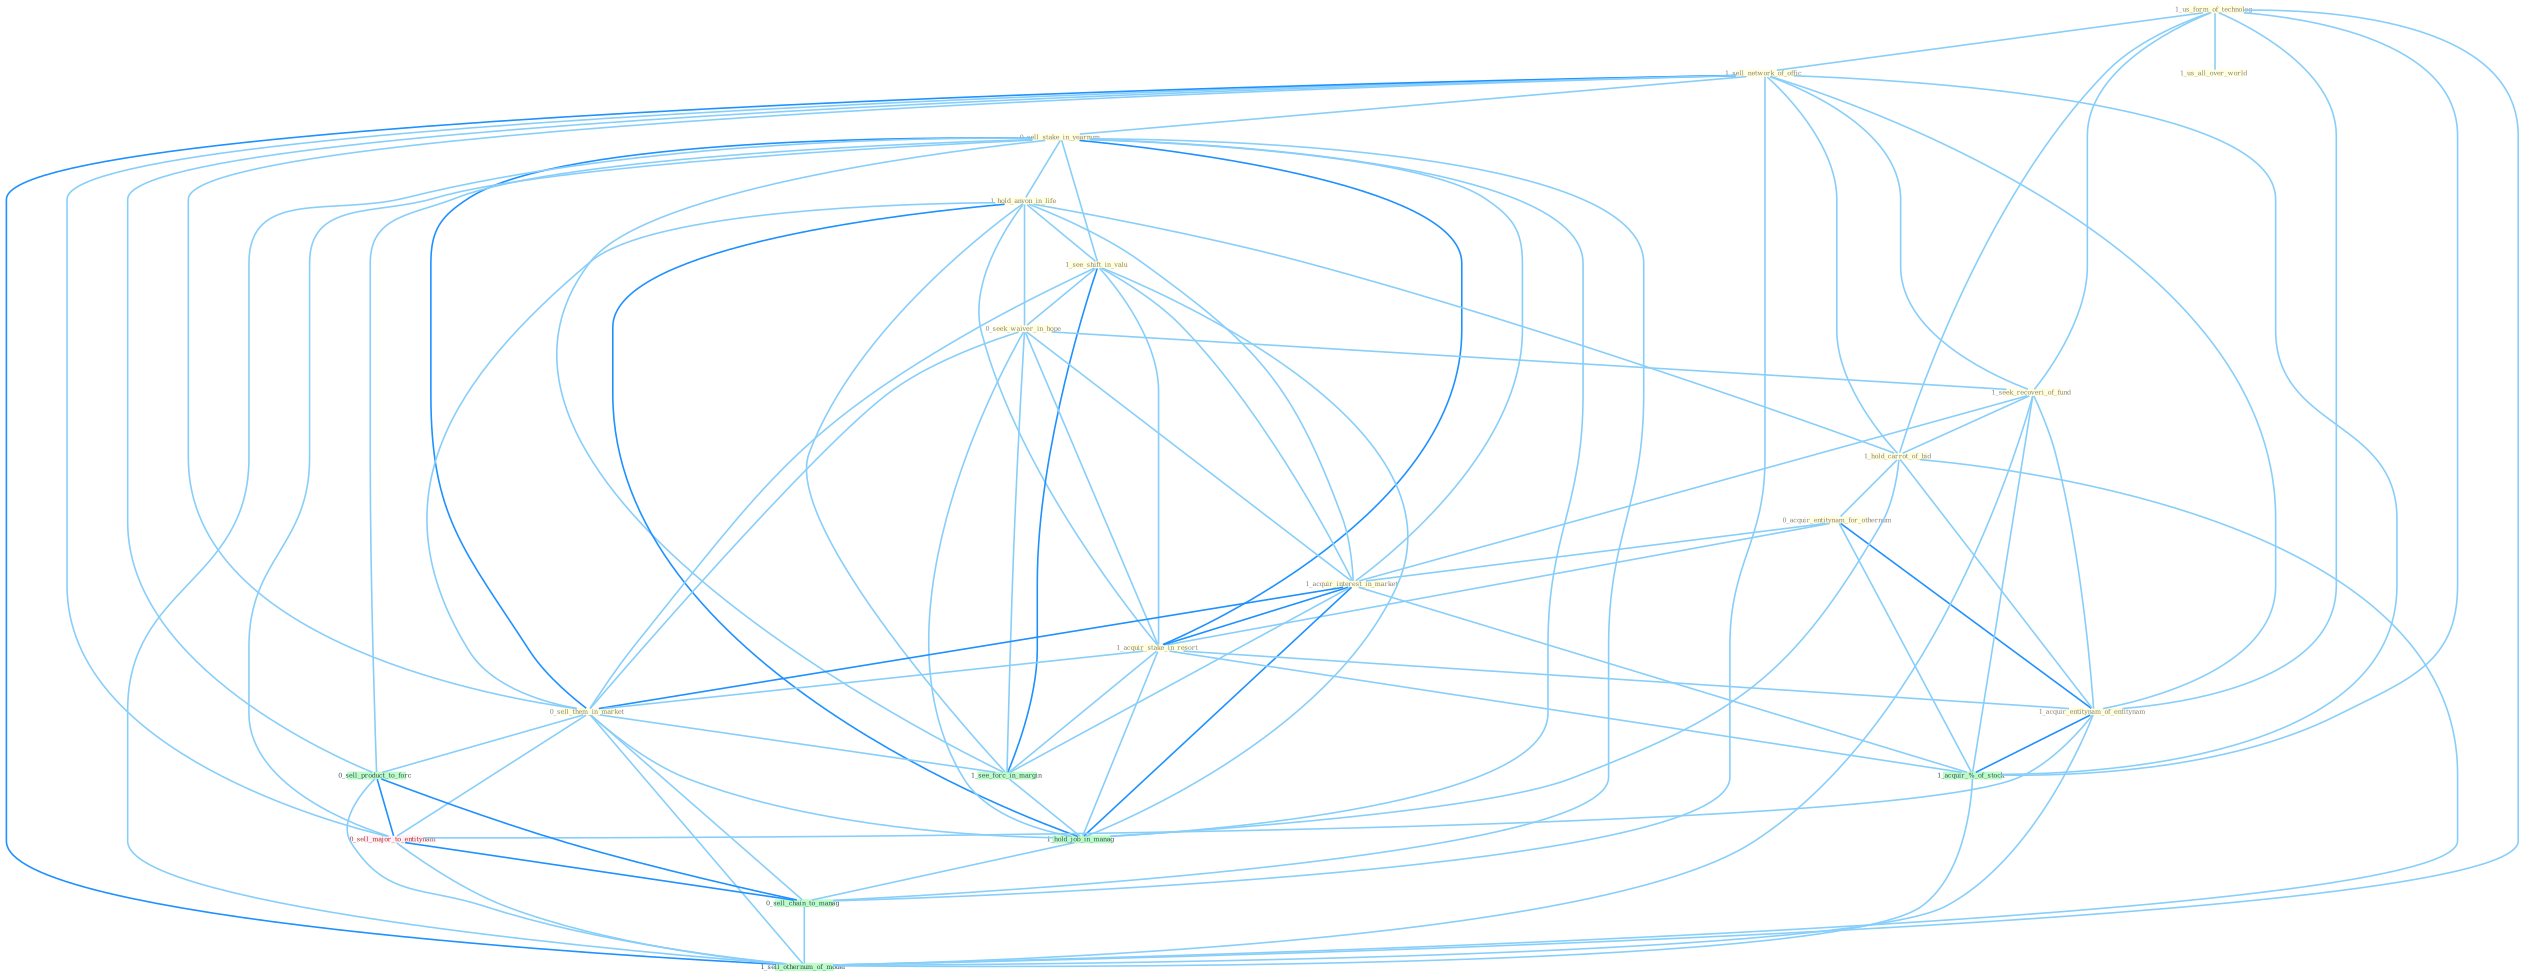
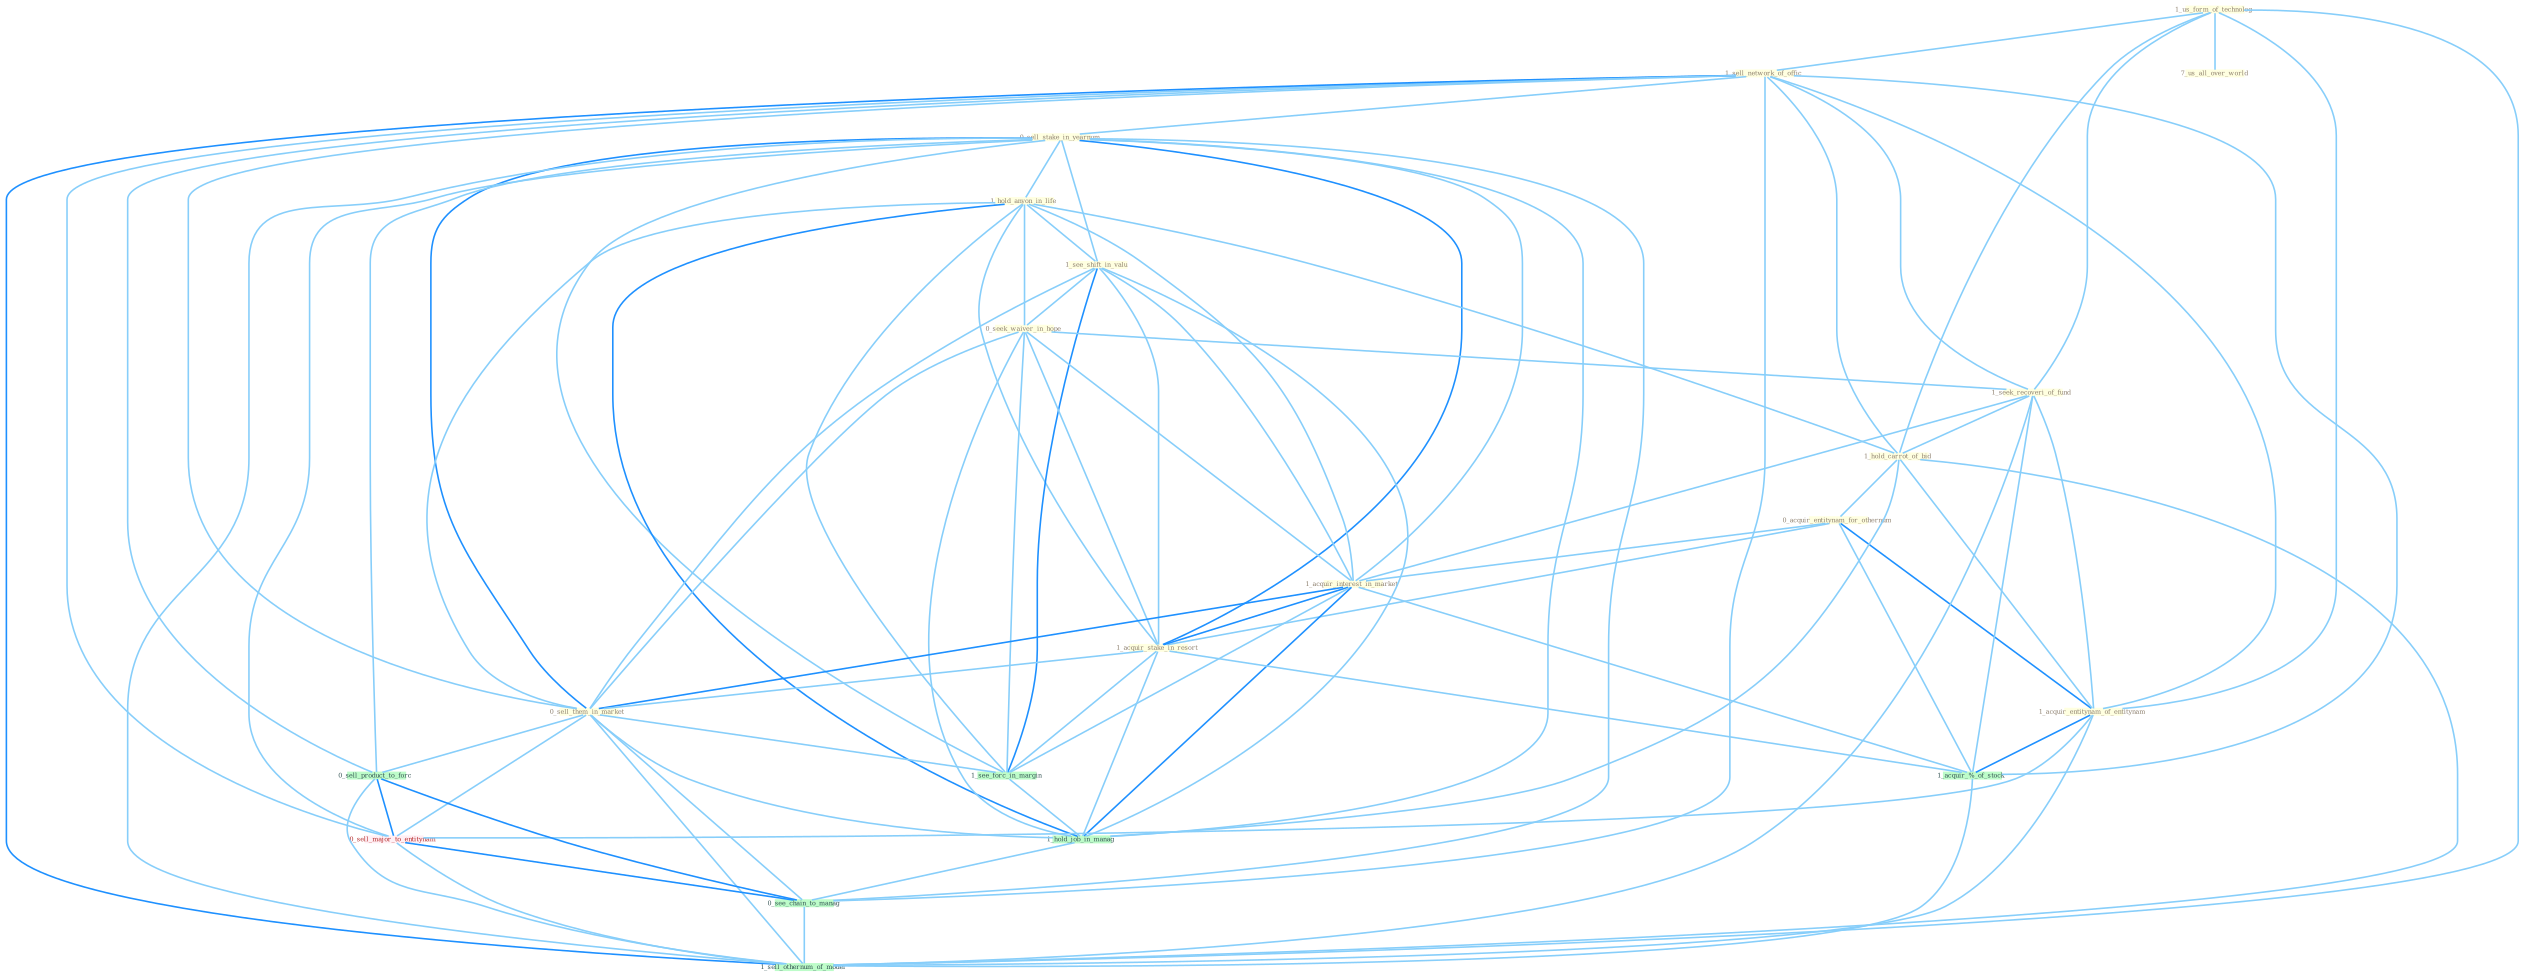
(2215, 73) -> (2215, 73)
(2458, 494) -> none
(1626, 680) -> none
(804, 903) -> (804, 903)
